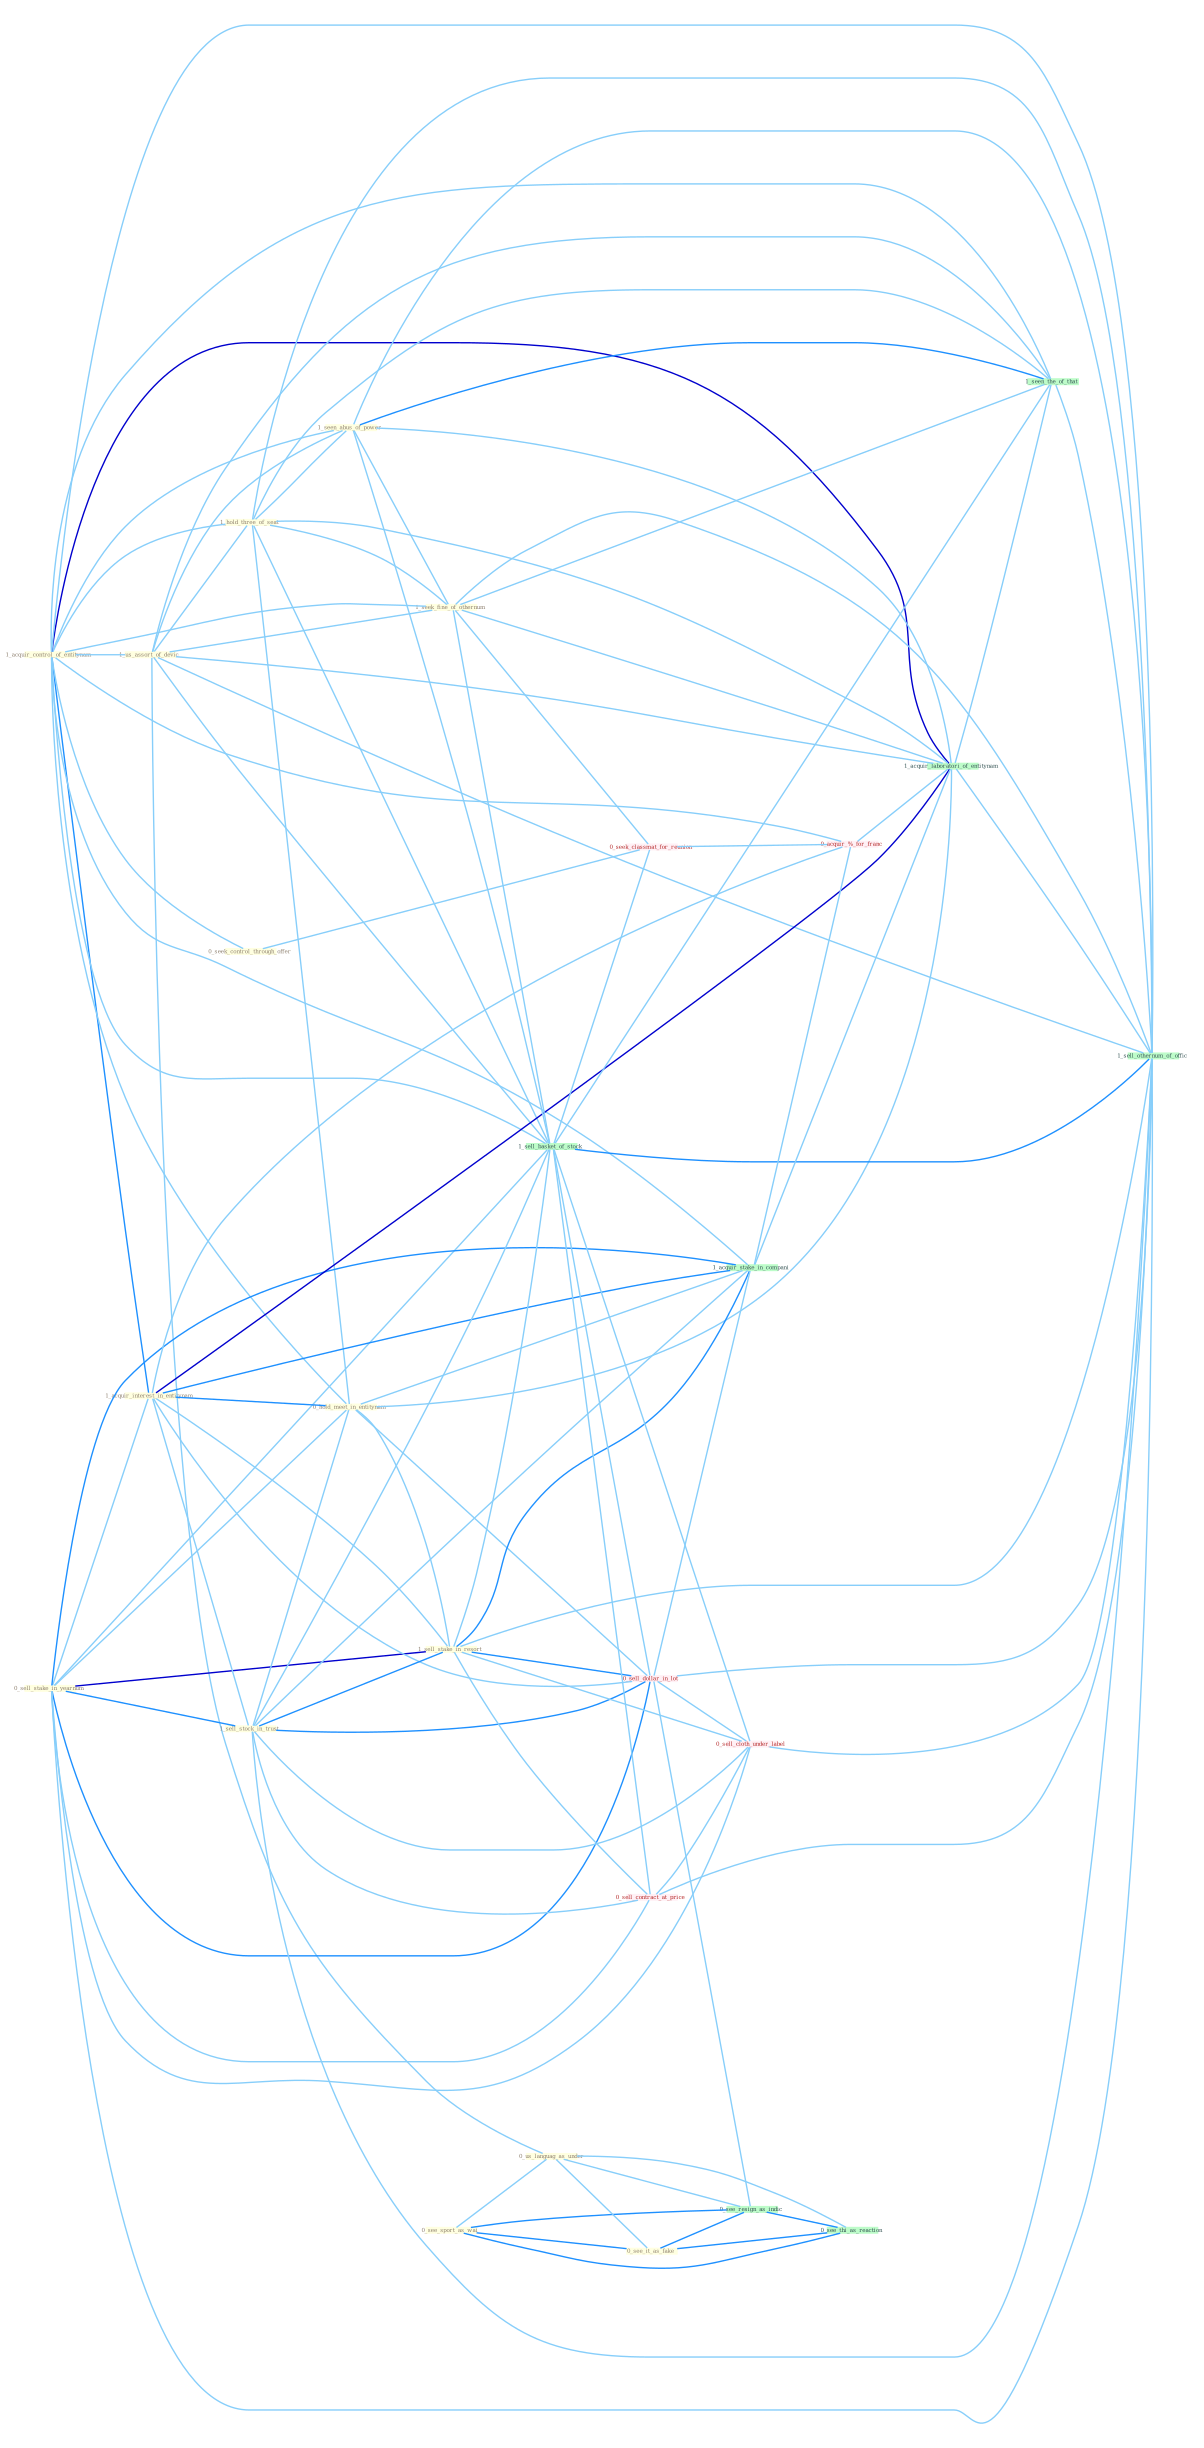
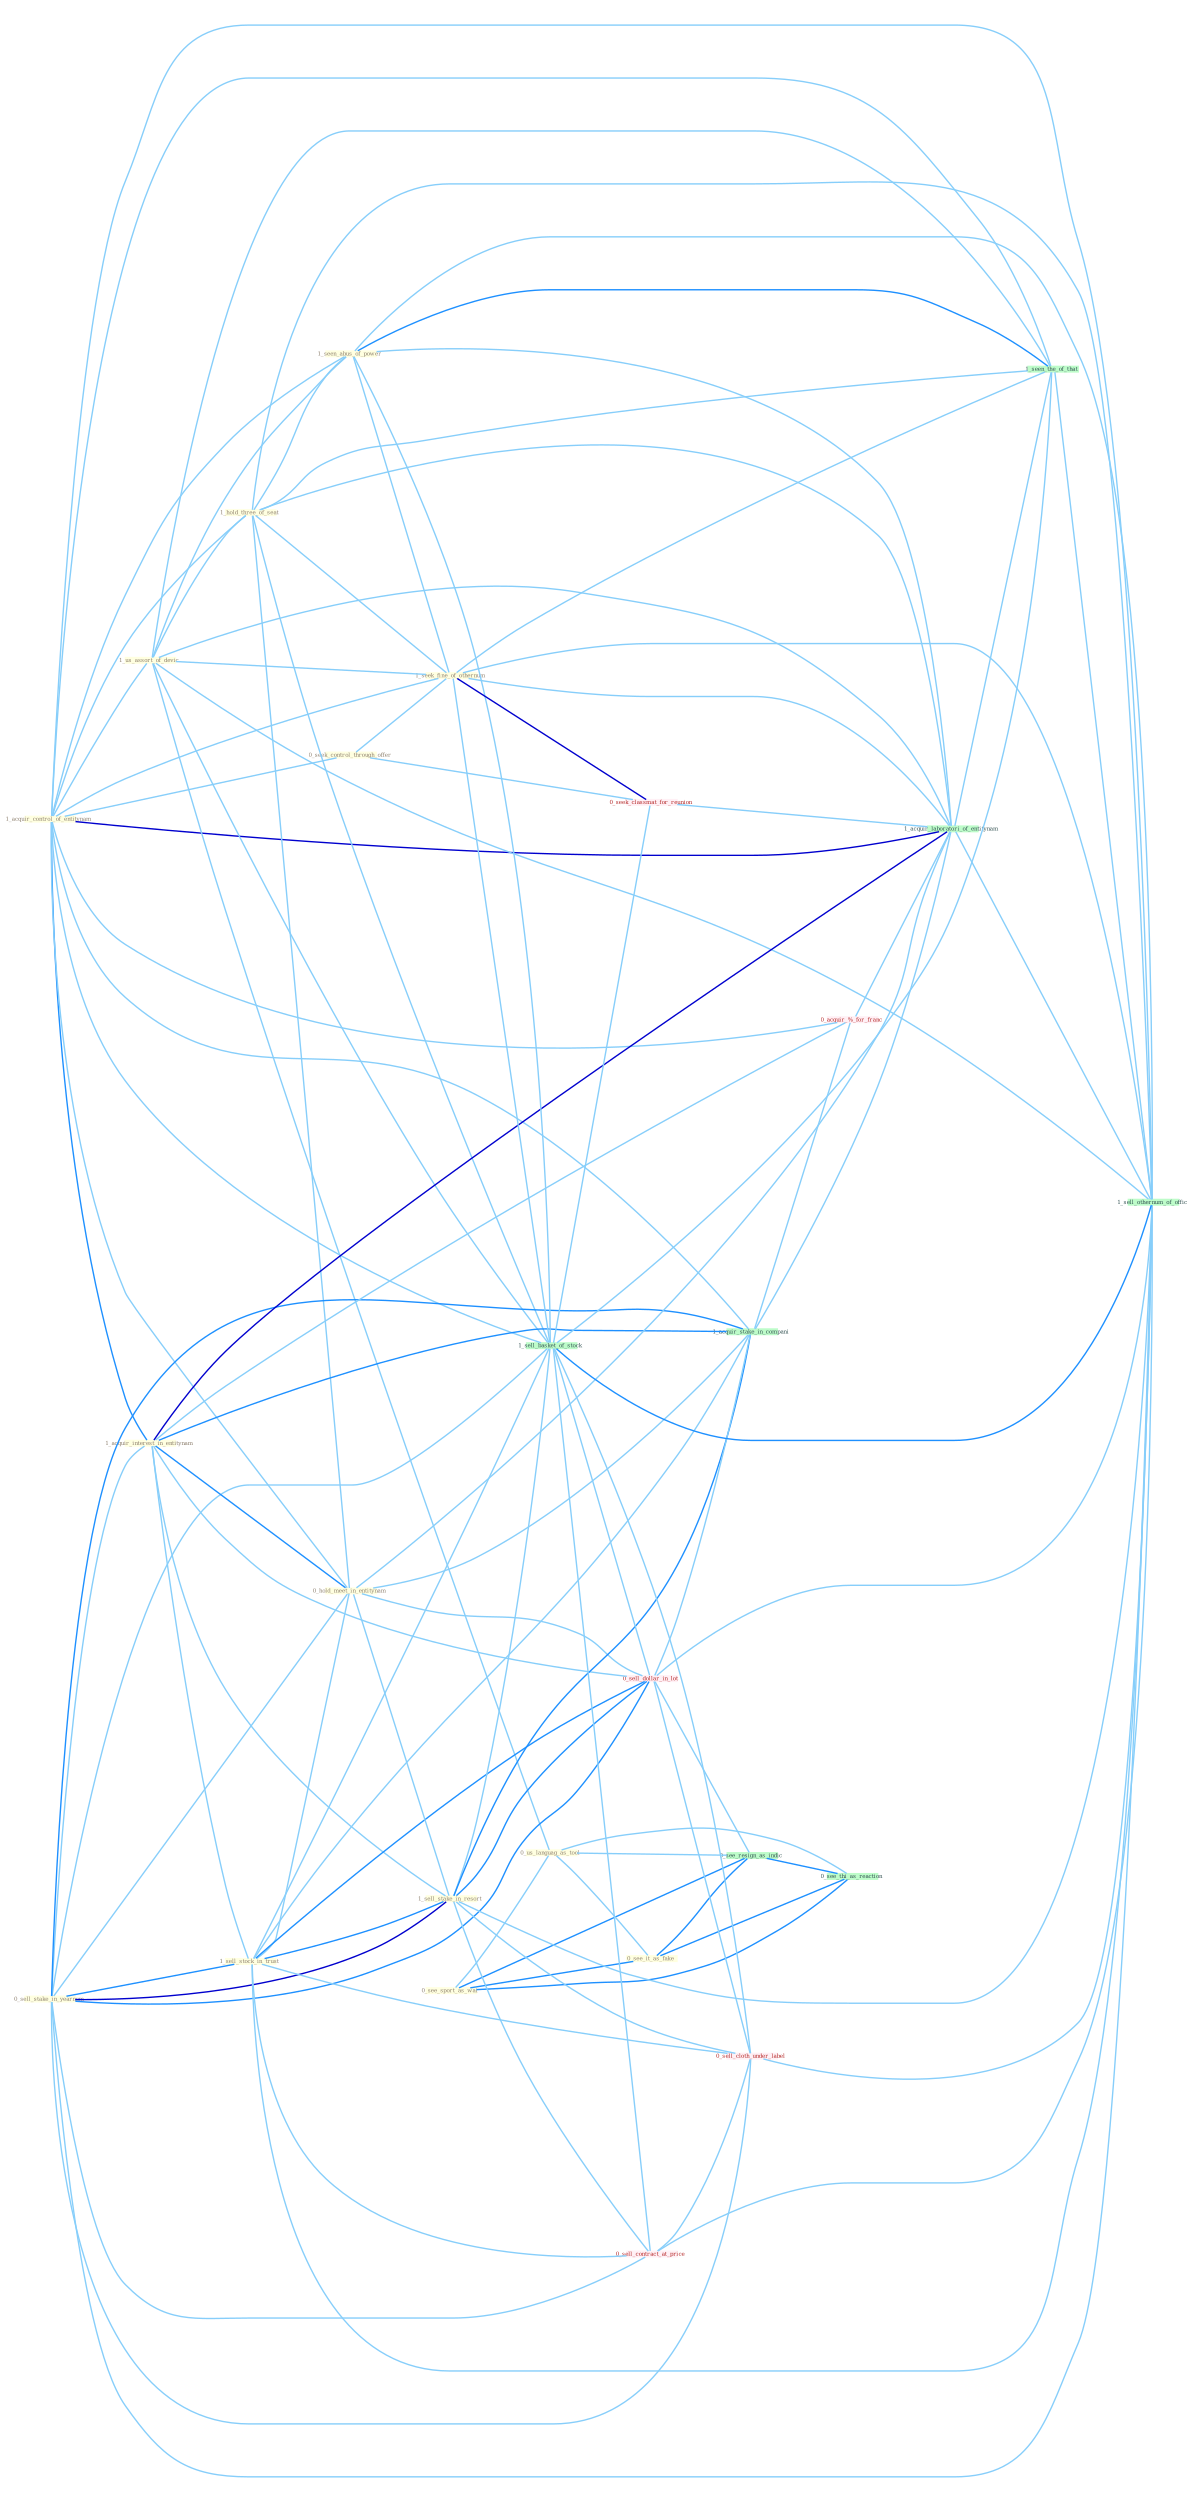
none -> (401, 715)
(552, 727) -> (552, 739)
(760, 845) -> (802, 816)
(552, 2156) -> (552, 1853)
